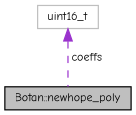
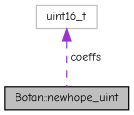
(68, 98) -> (67, 98)
